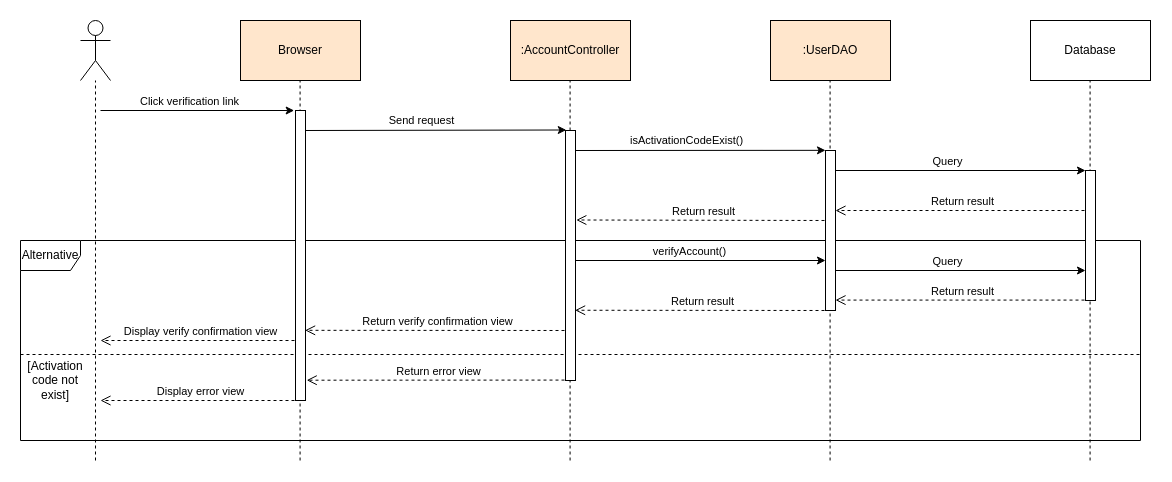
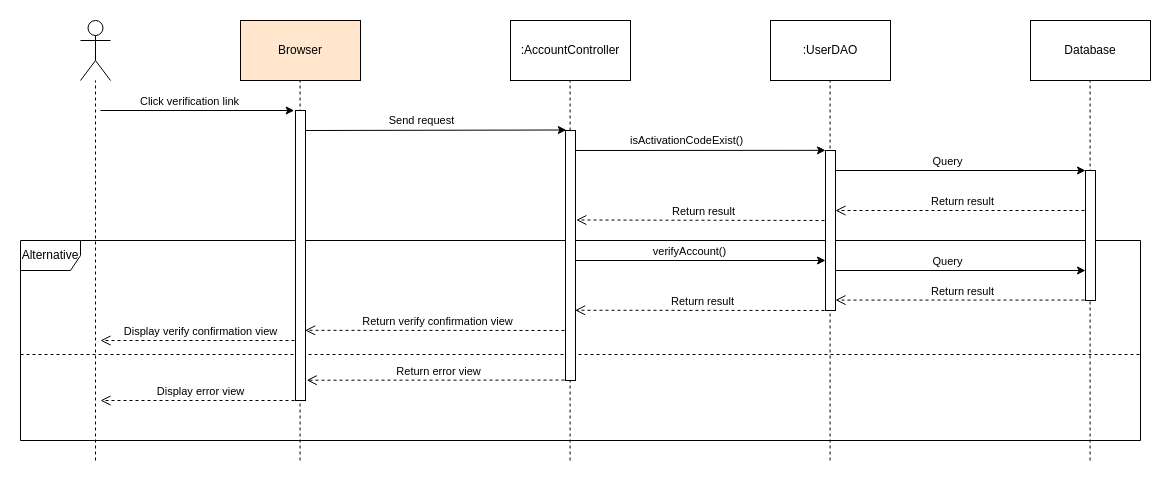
(571, 51) -> (571, 51)
(831, 51) -> (831, 51)
(56, 381) -> none
